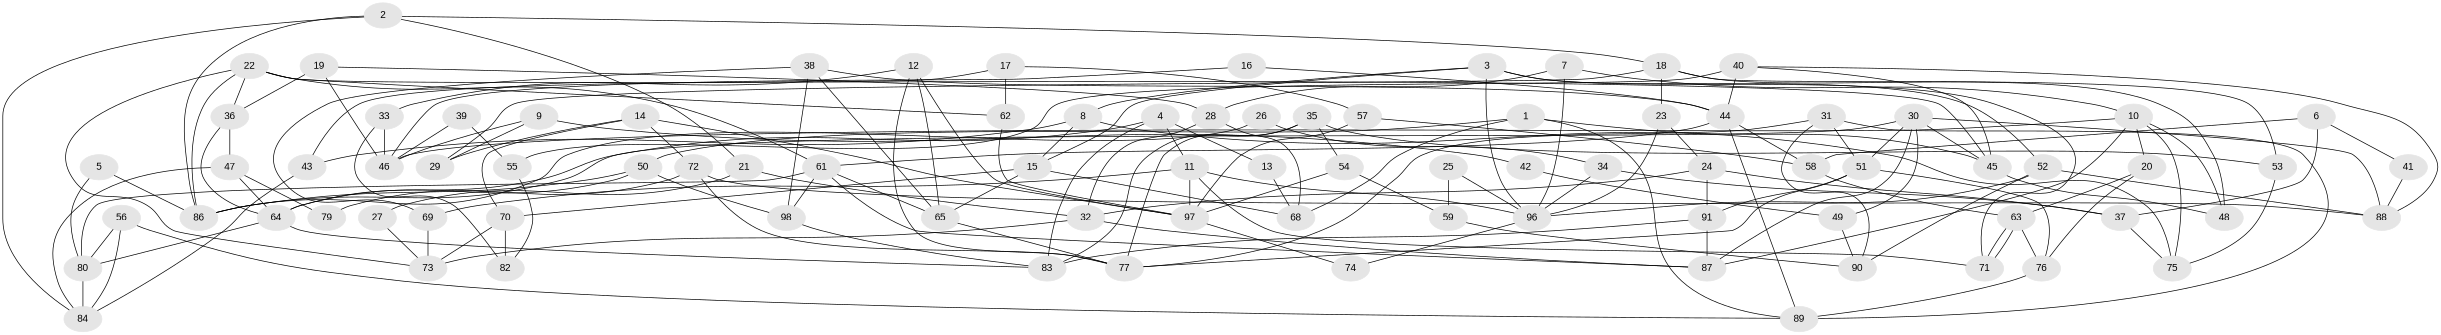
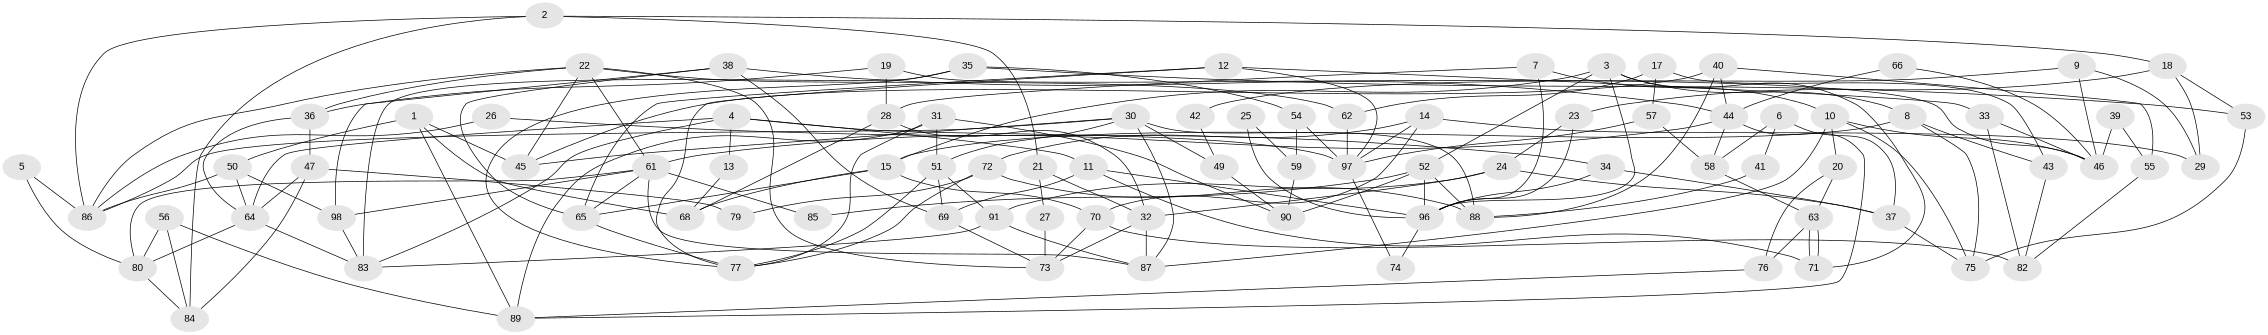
(1247, 66) -> (1898, 66)
(1972, 185) -> (941, 197)
(1190, 193) -> (1042, 134)
none -> (813, 218)
(2224, 218) -> none
(194, 252) -> (2036, 218)
